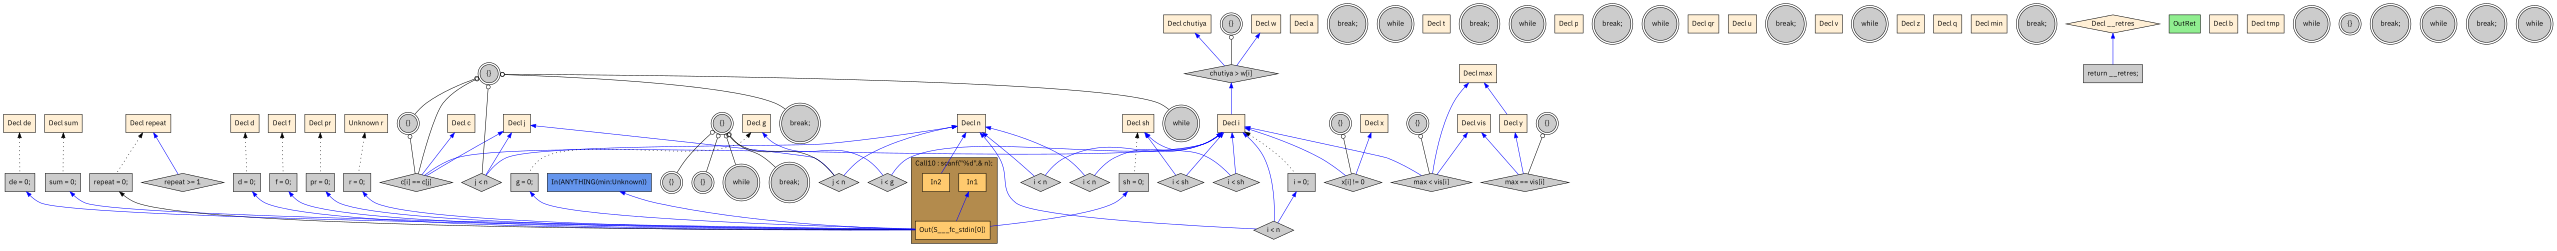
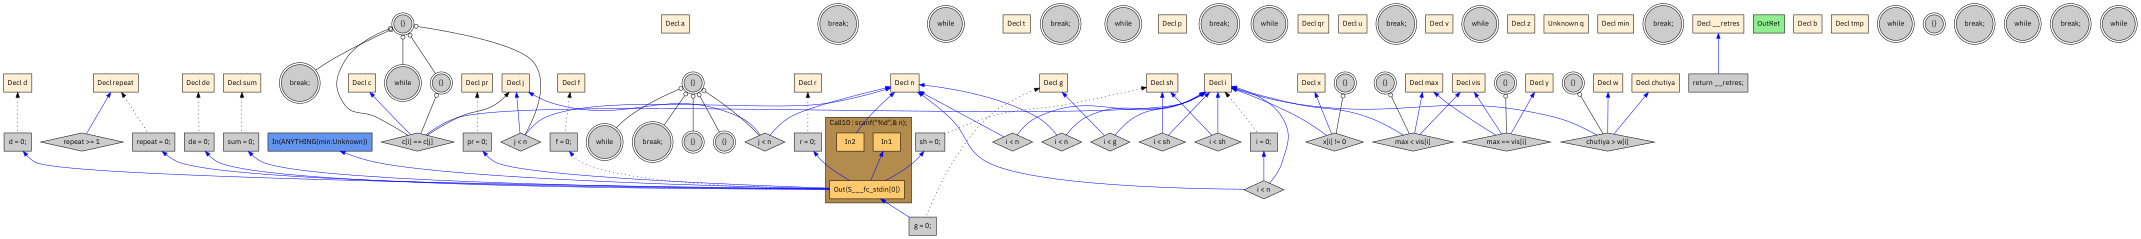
(1948, 24) -> (1566, 24)
(2113, 24) -> (1718, 24)
(1231, 101) -> (1409, 108)
(1497, 101) -> (1466, 116)
(366, 123) -> (808, 83)
(464, 153) -> (472, 112)
(722, 222) -> (897, 209)
(518, 227) -> (496, 184)
(602, 227) -> (699, 184)
